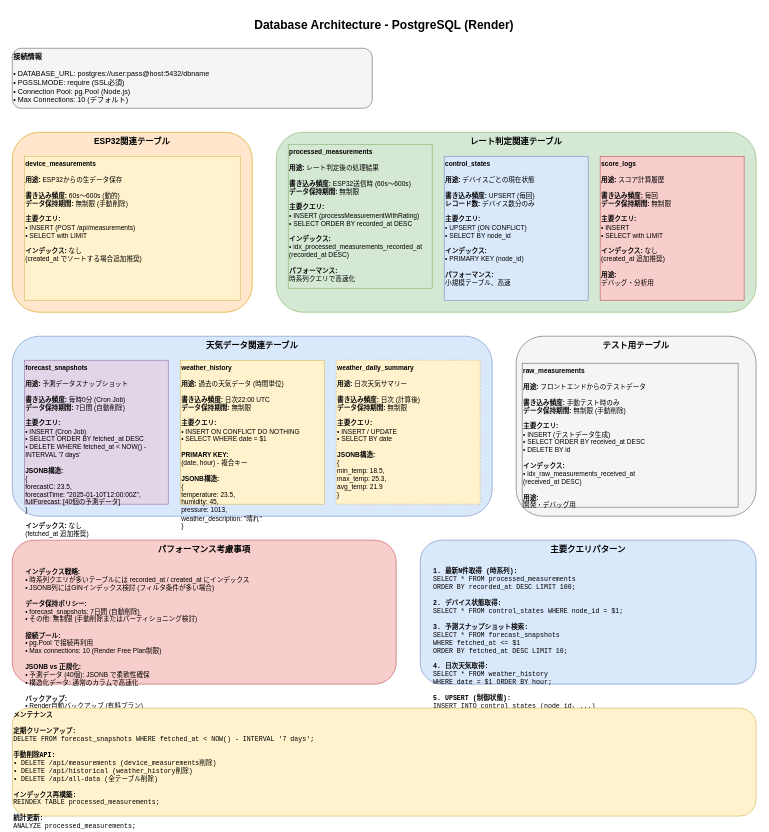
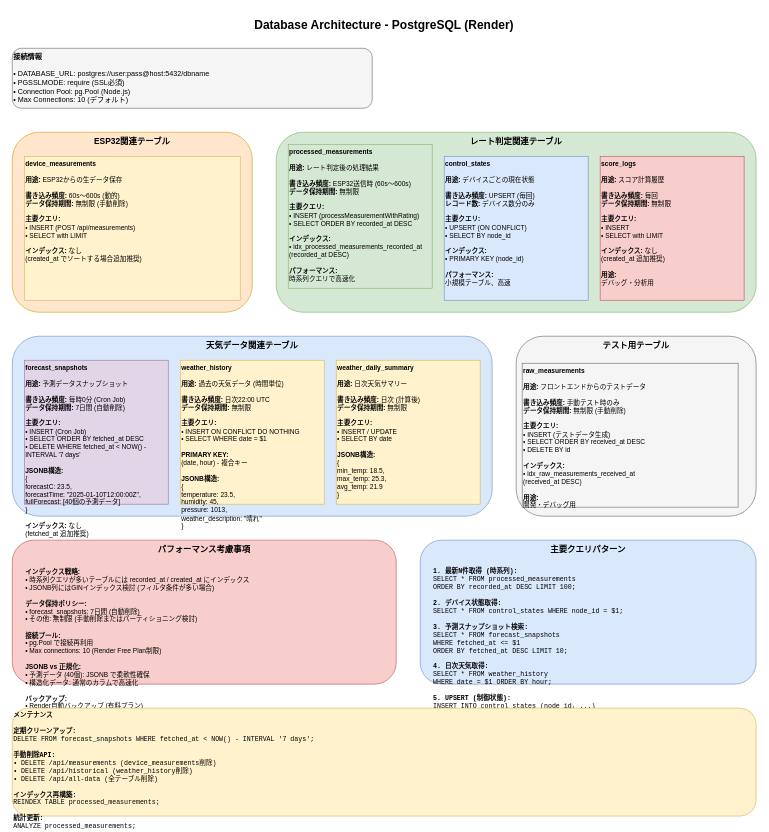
(408, 432) -> (408, 432)
